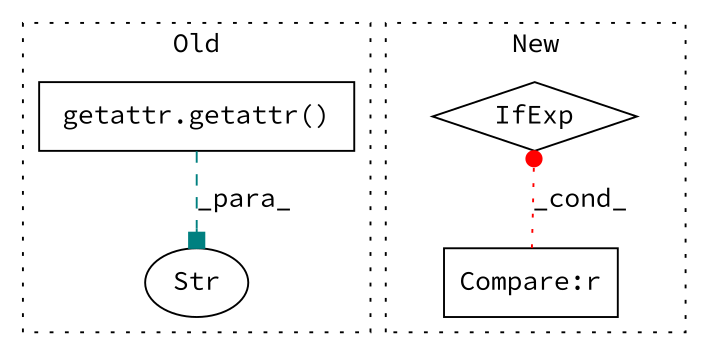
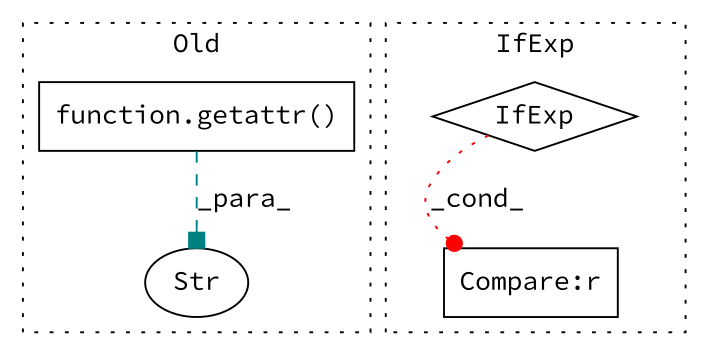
(536, 45) -> (536, 45)
(197, 116) -> (197, 116)
(533, 207) -> (434, 178)
